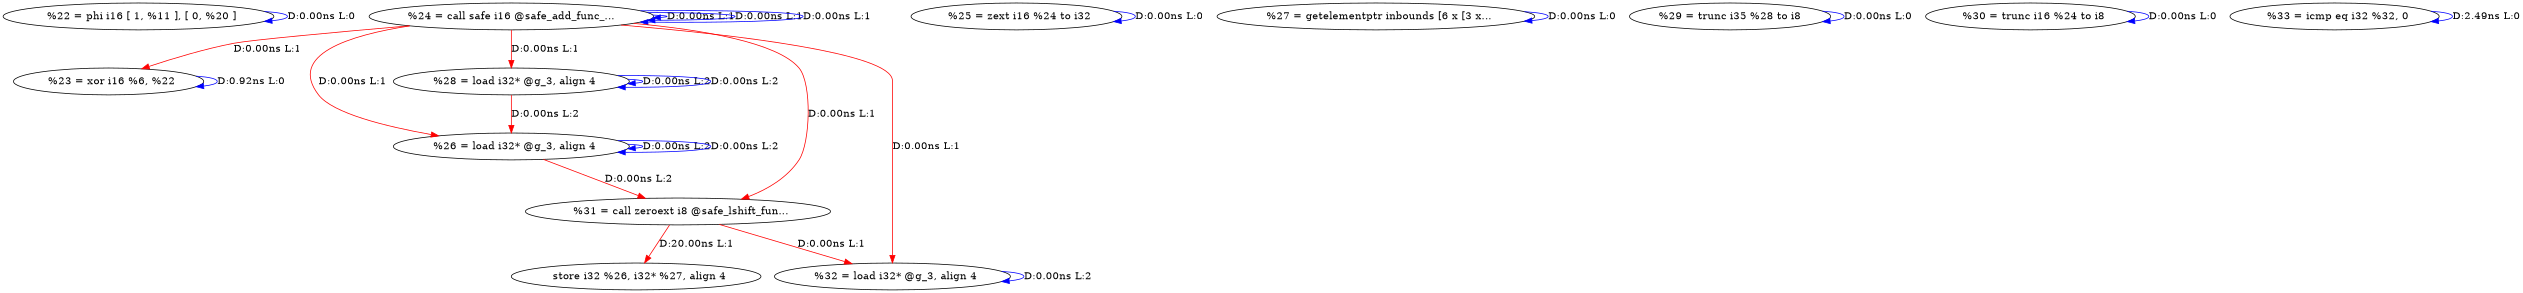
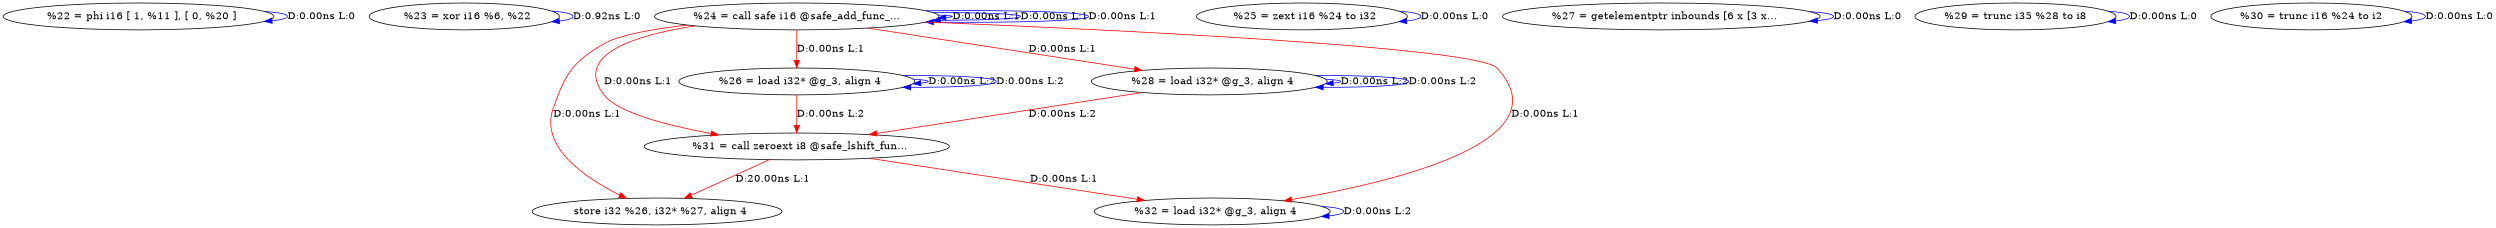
(2030, 16) -> (2311, 16)
(2335, 16) -> none
(278, 38) -> (563, 84)
(511, 110) -> (1009, 113)
